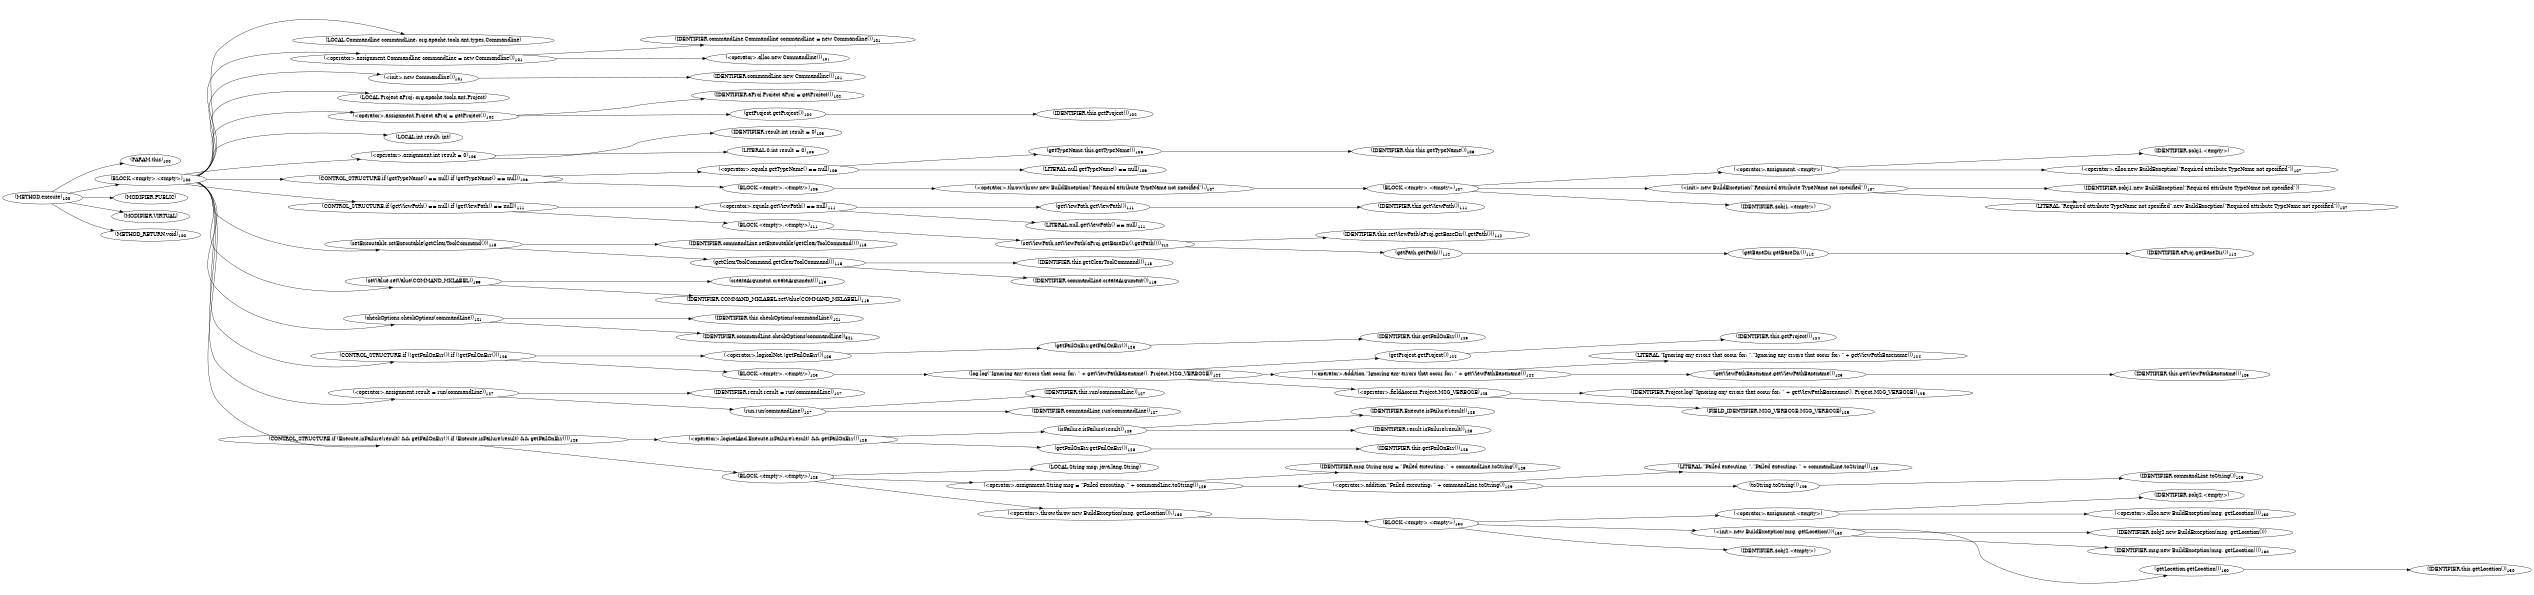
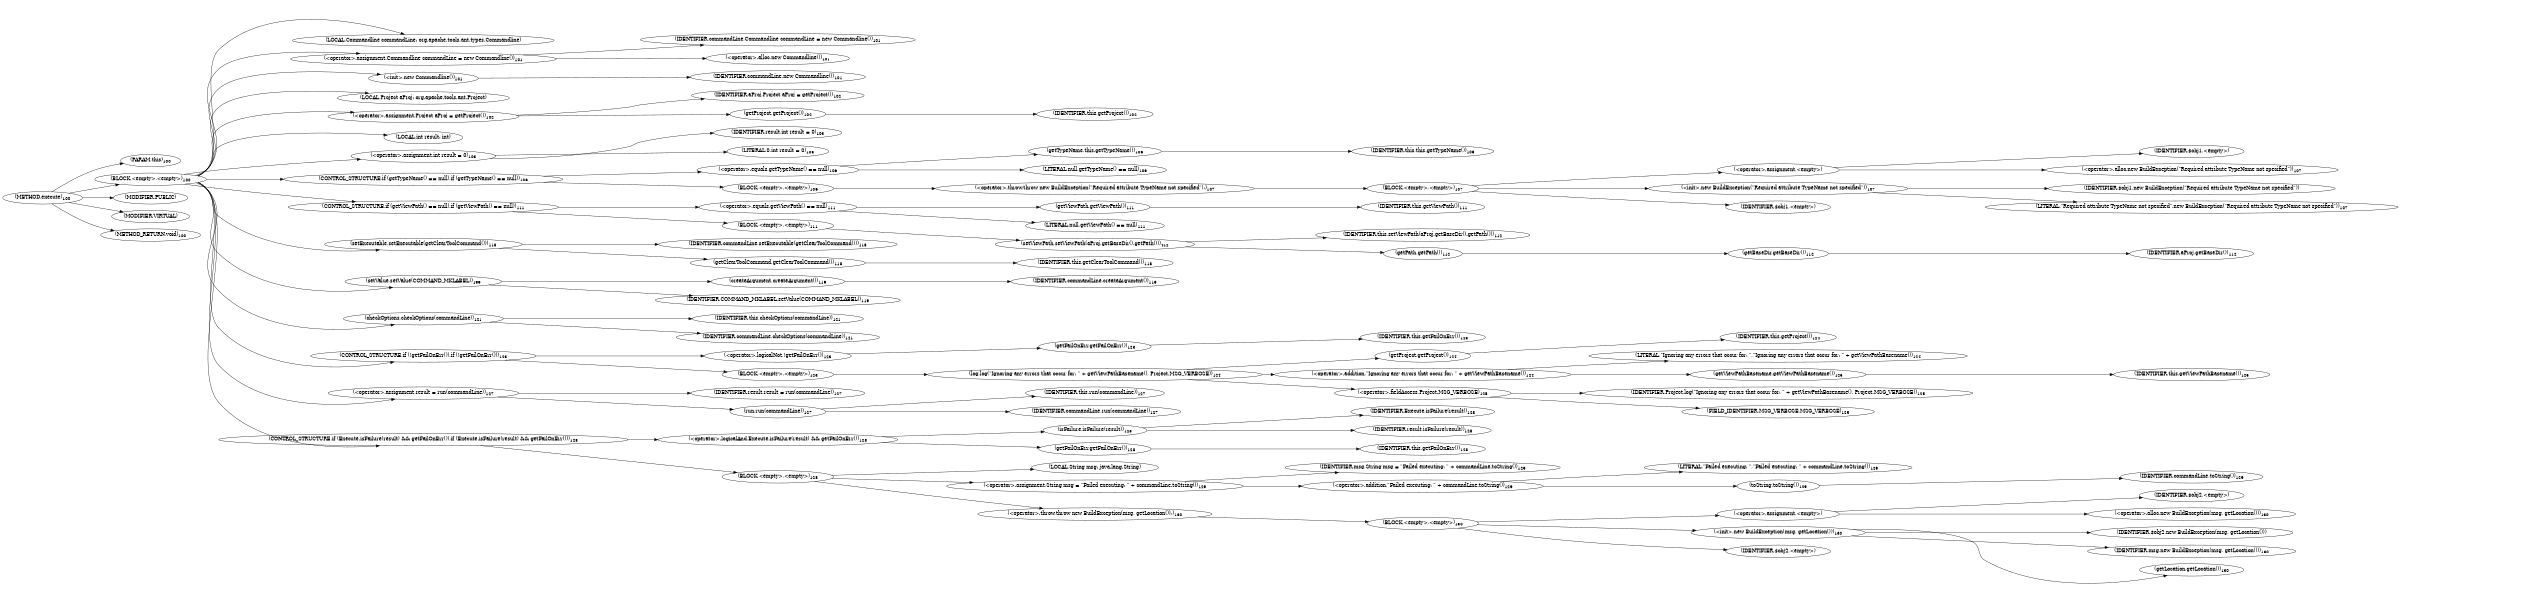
(933, 273) -> (926, 282)
(849, 337) -> (849, 337)
(2471, 570) -> none
